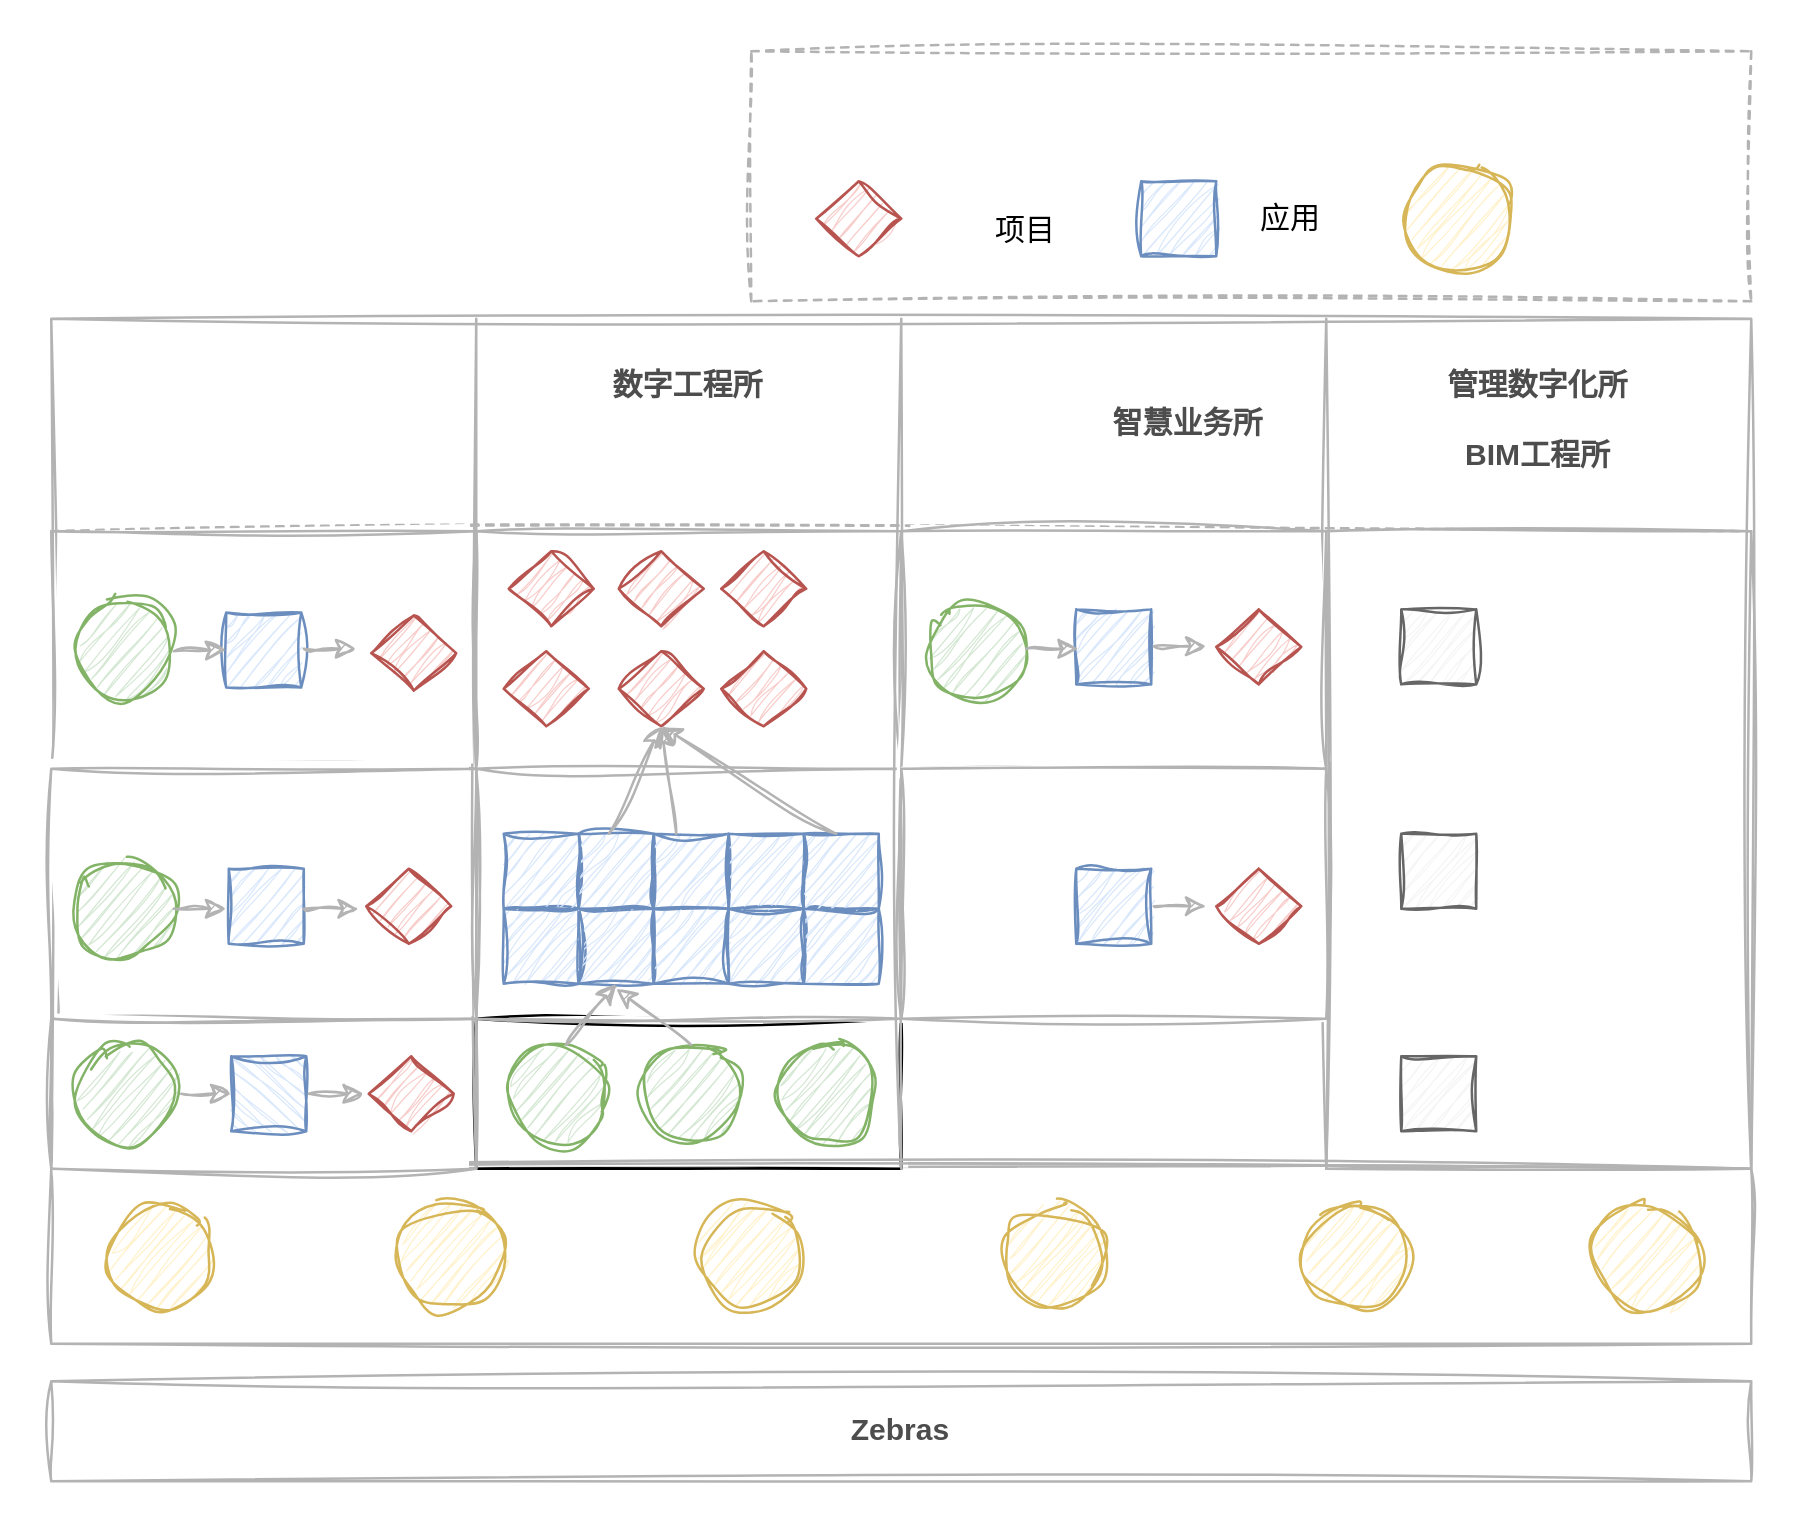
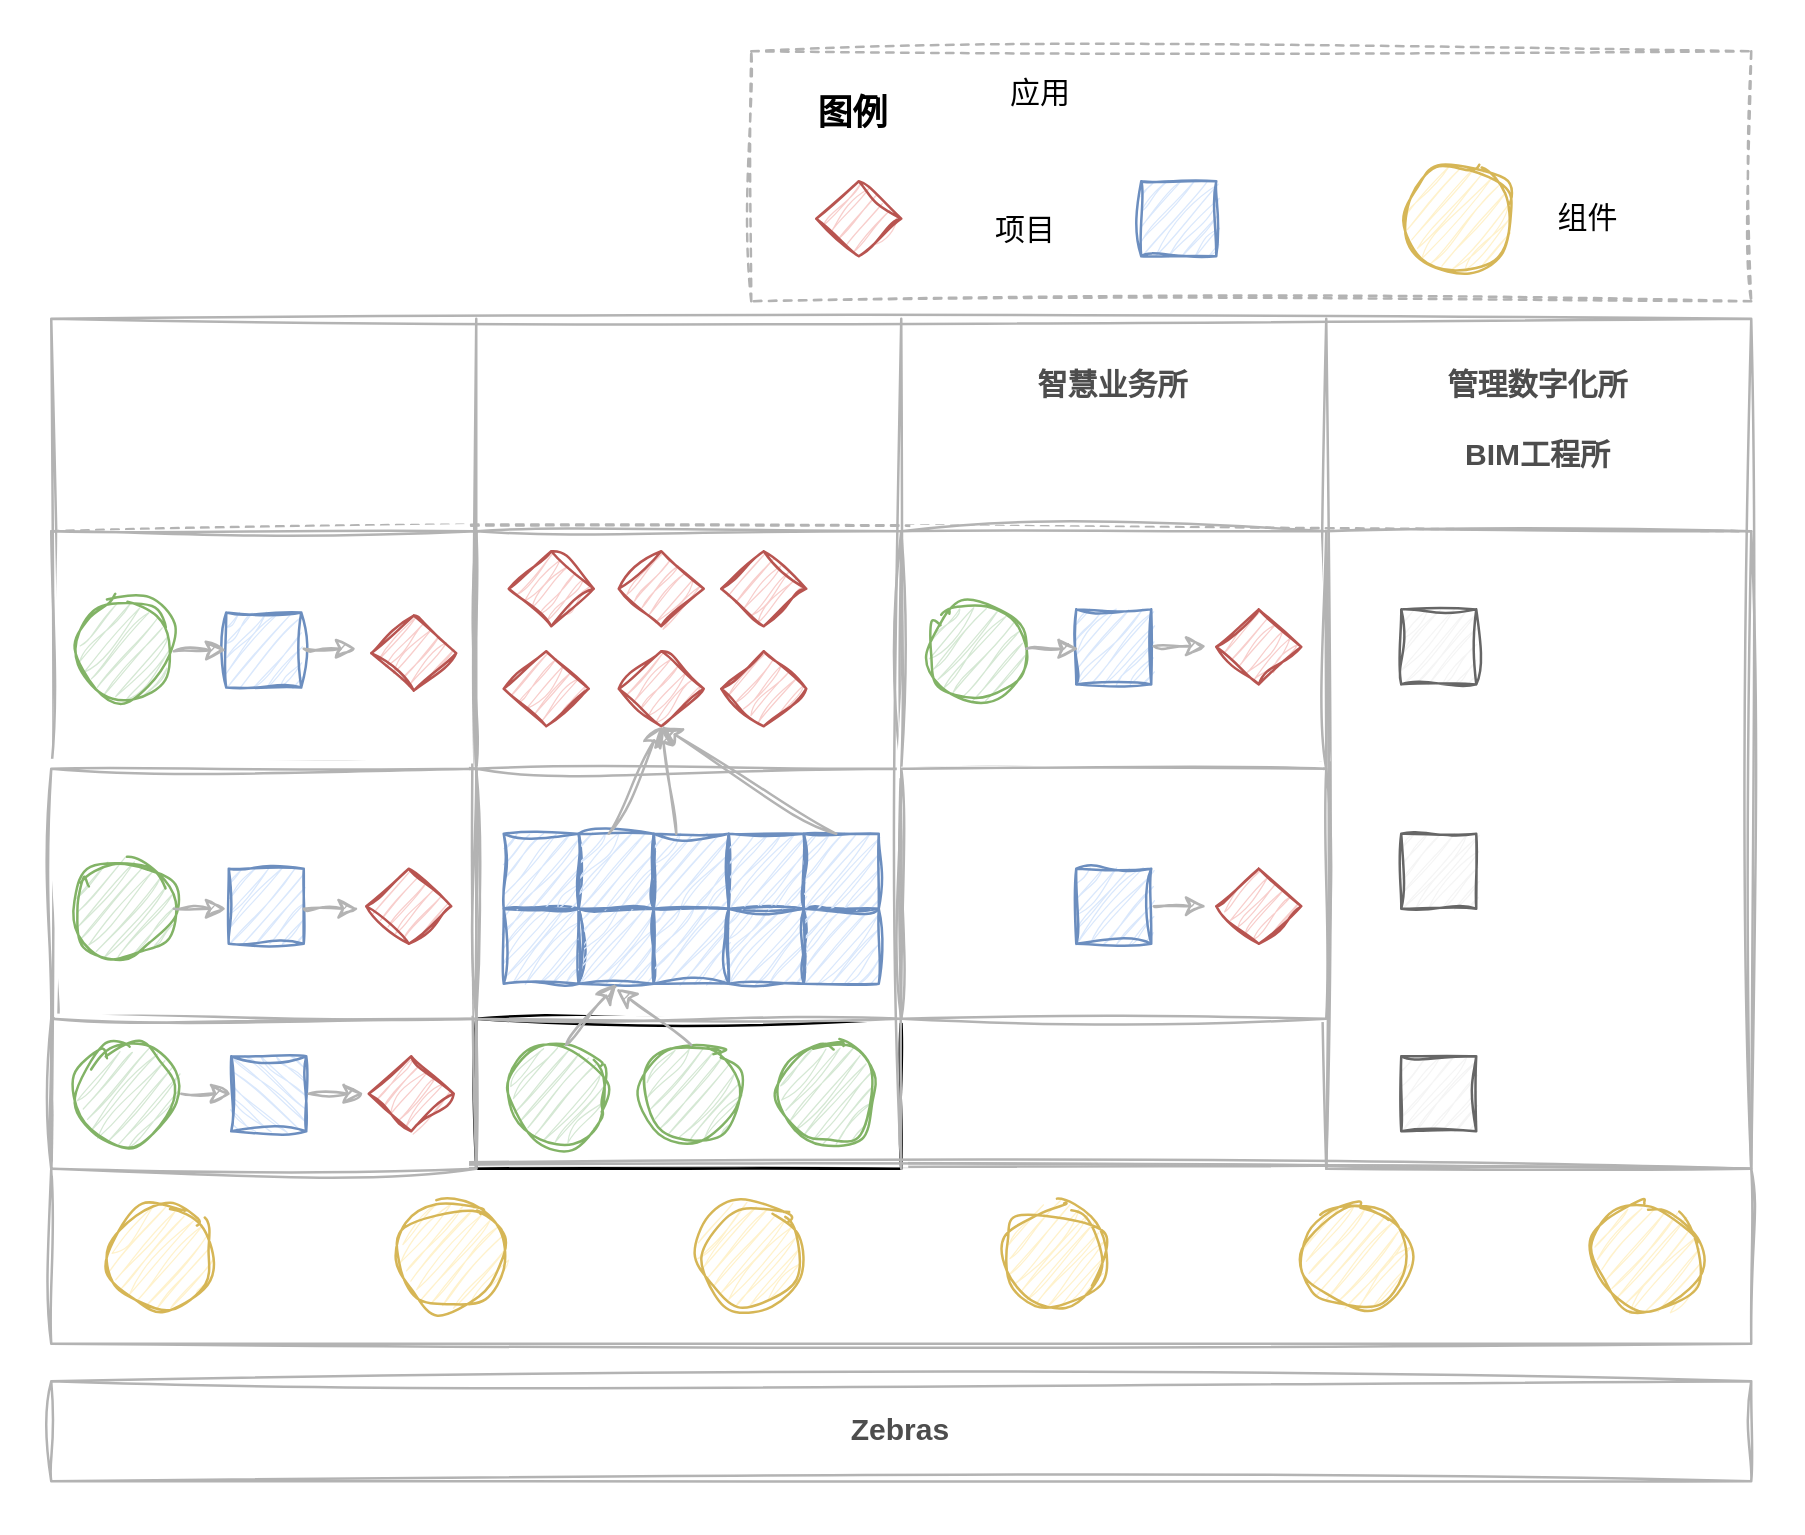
none -> (854, 114)
(1291, 219) -> (1041, 94)
none -> (1589, 219)
(689, 386) -> none
(1189, 424) -> (1114, 386)
